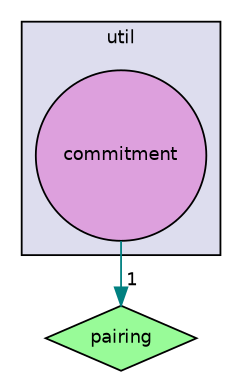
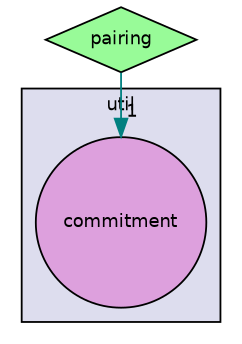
(121, 266) -> (121, 100)
